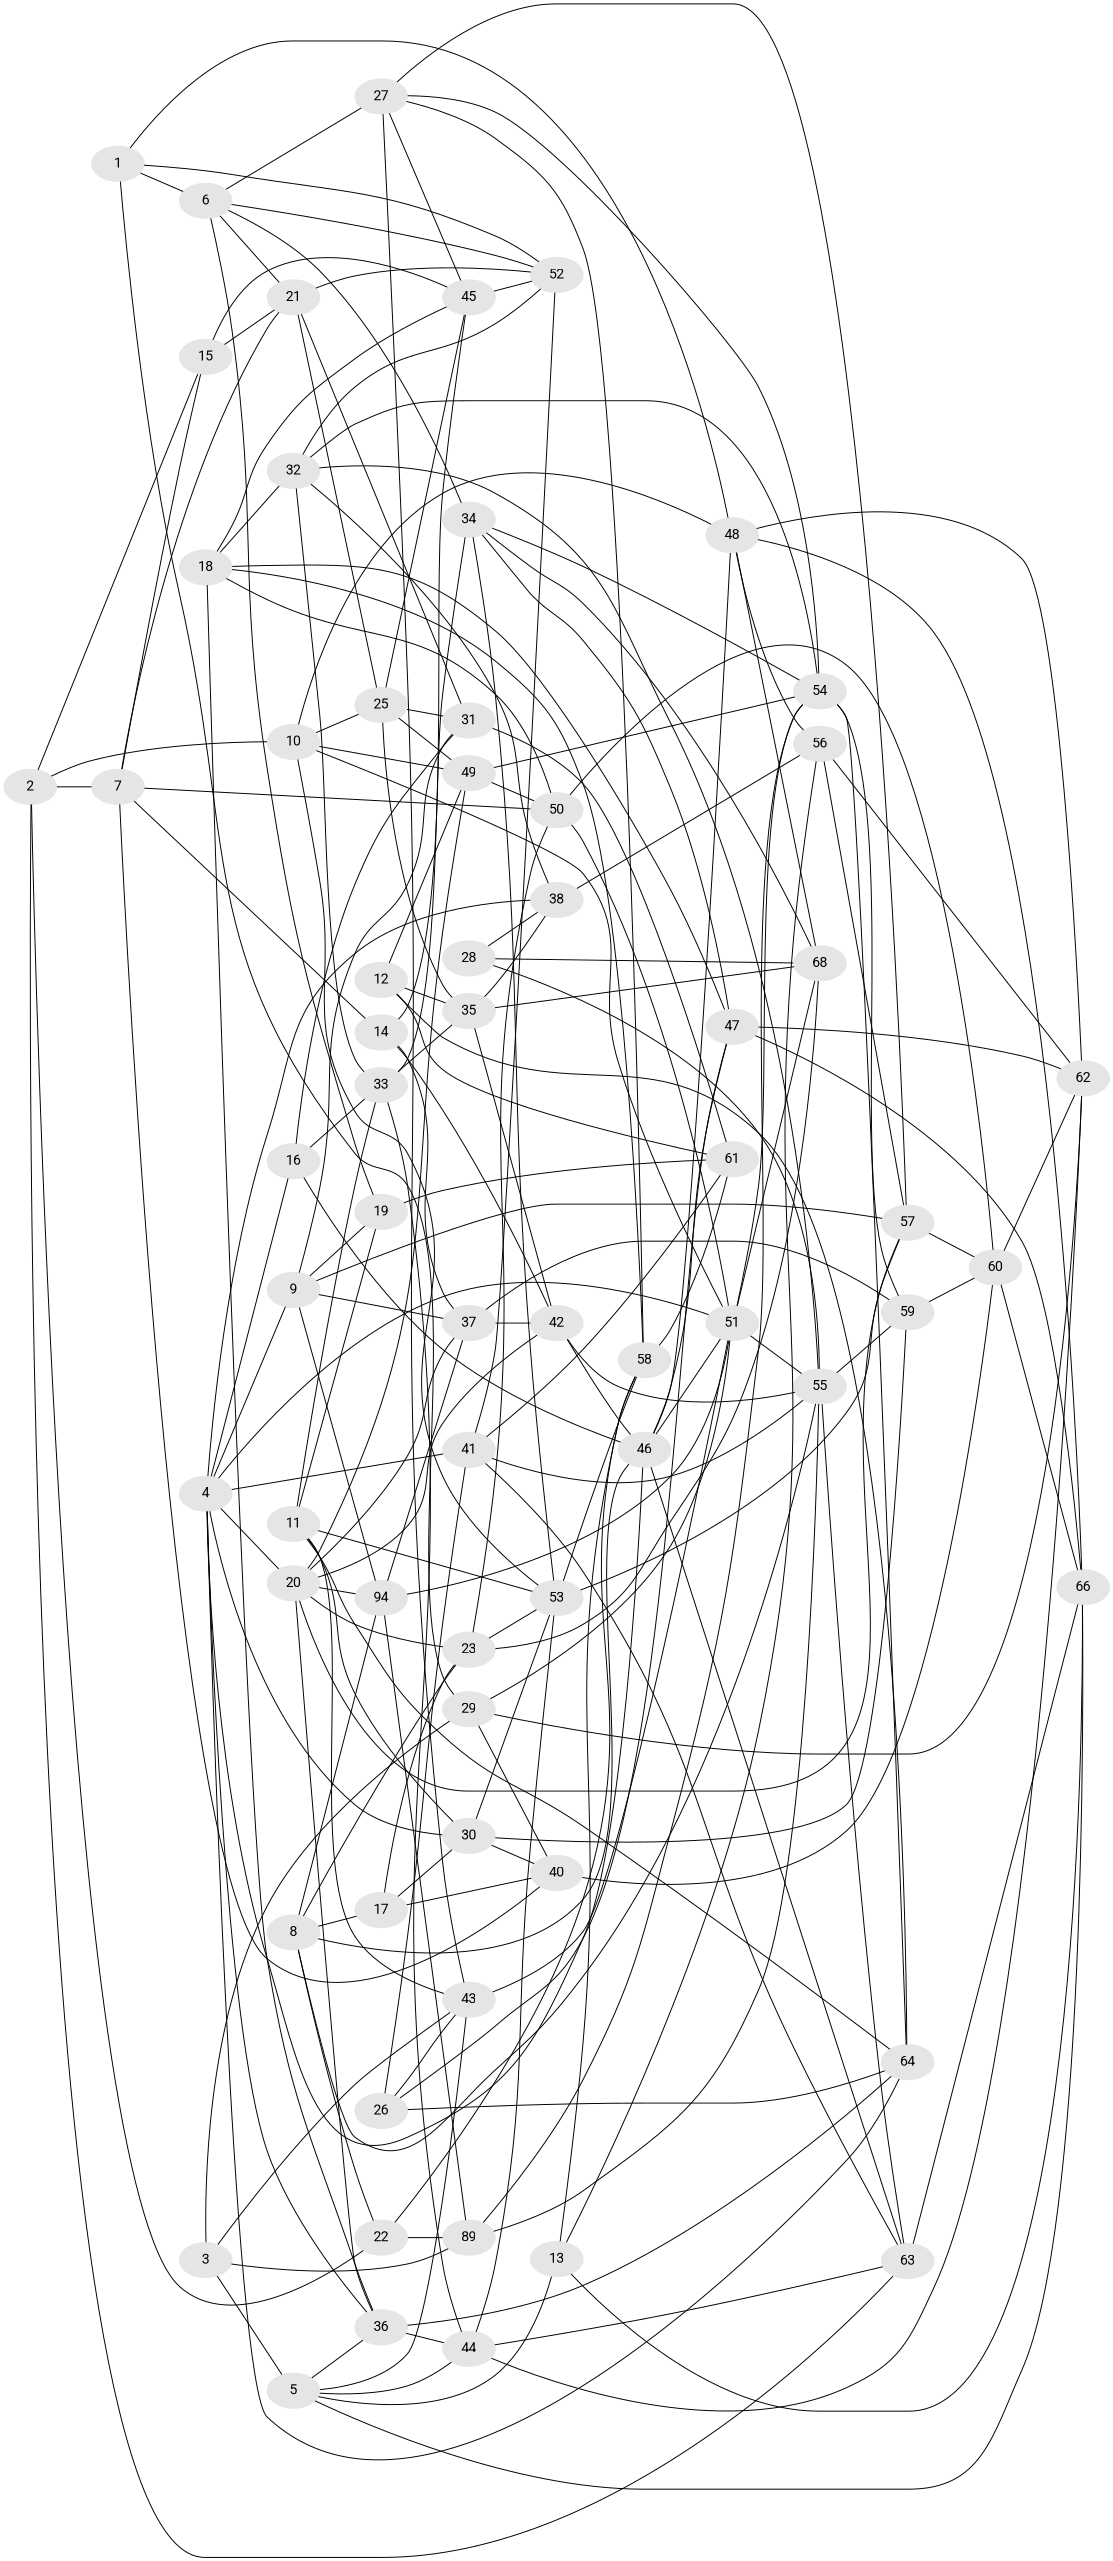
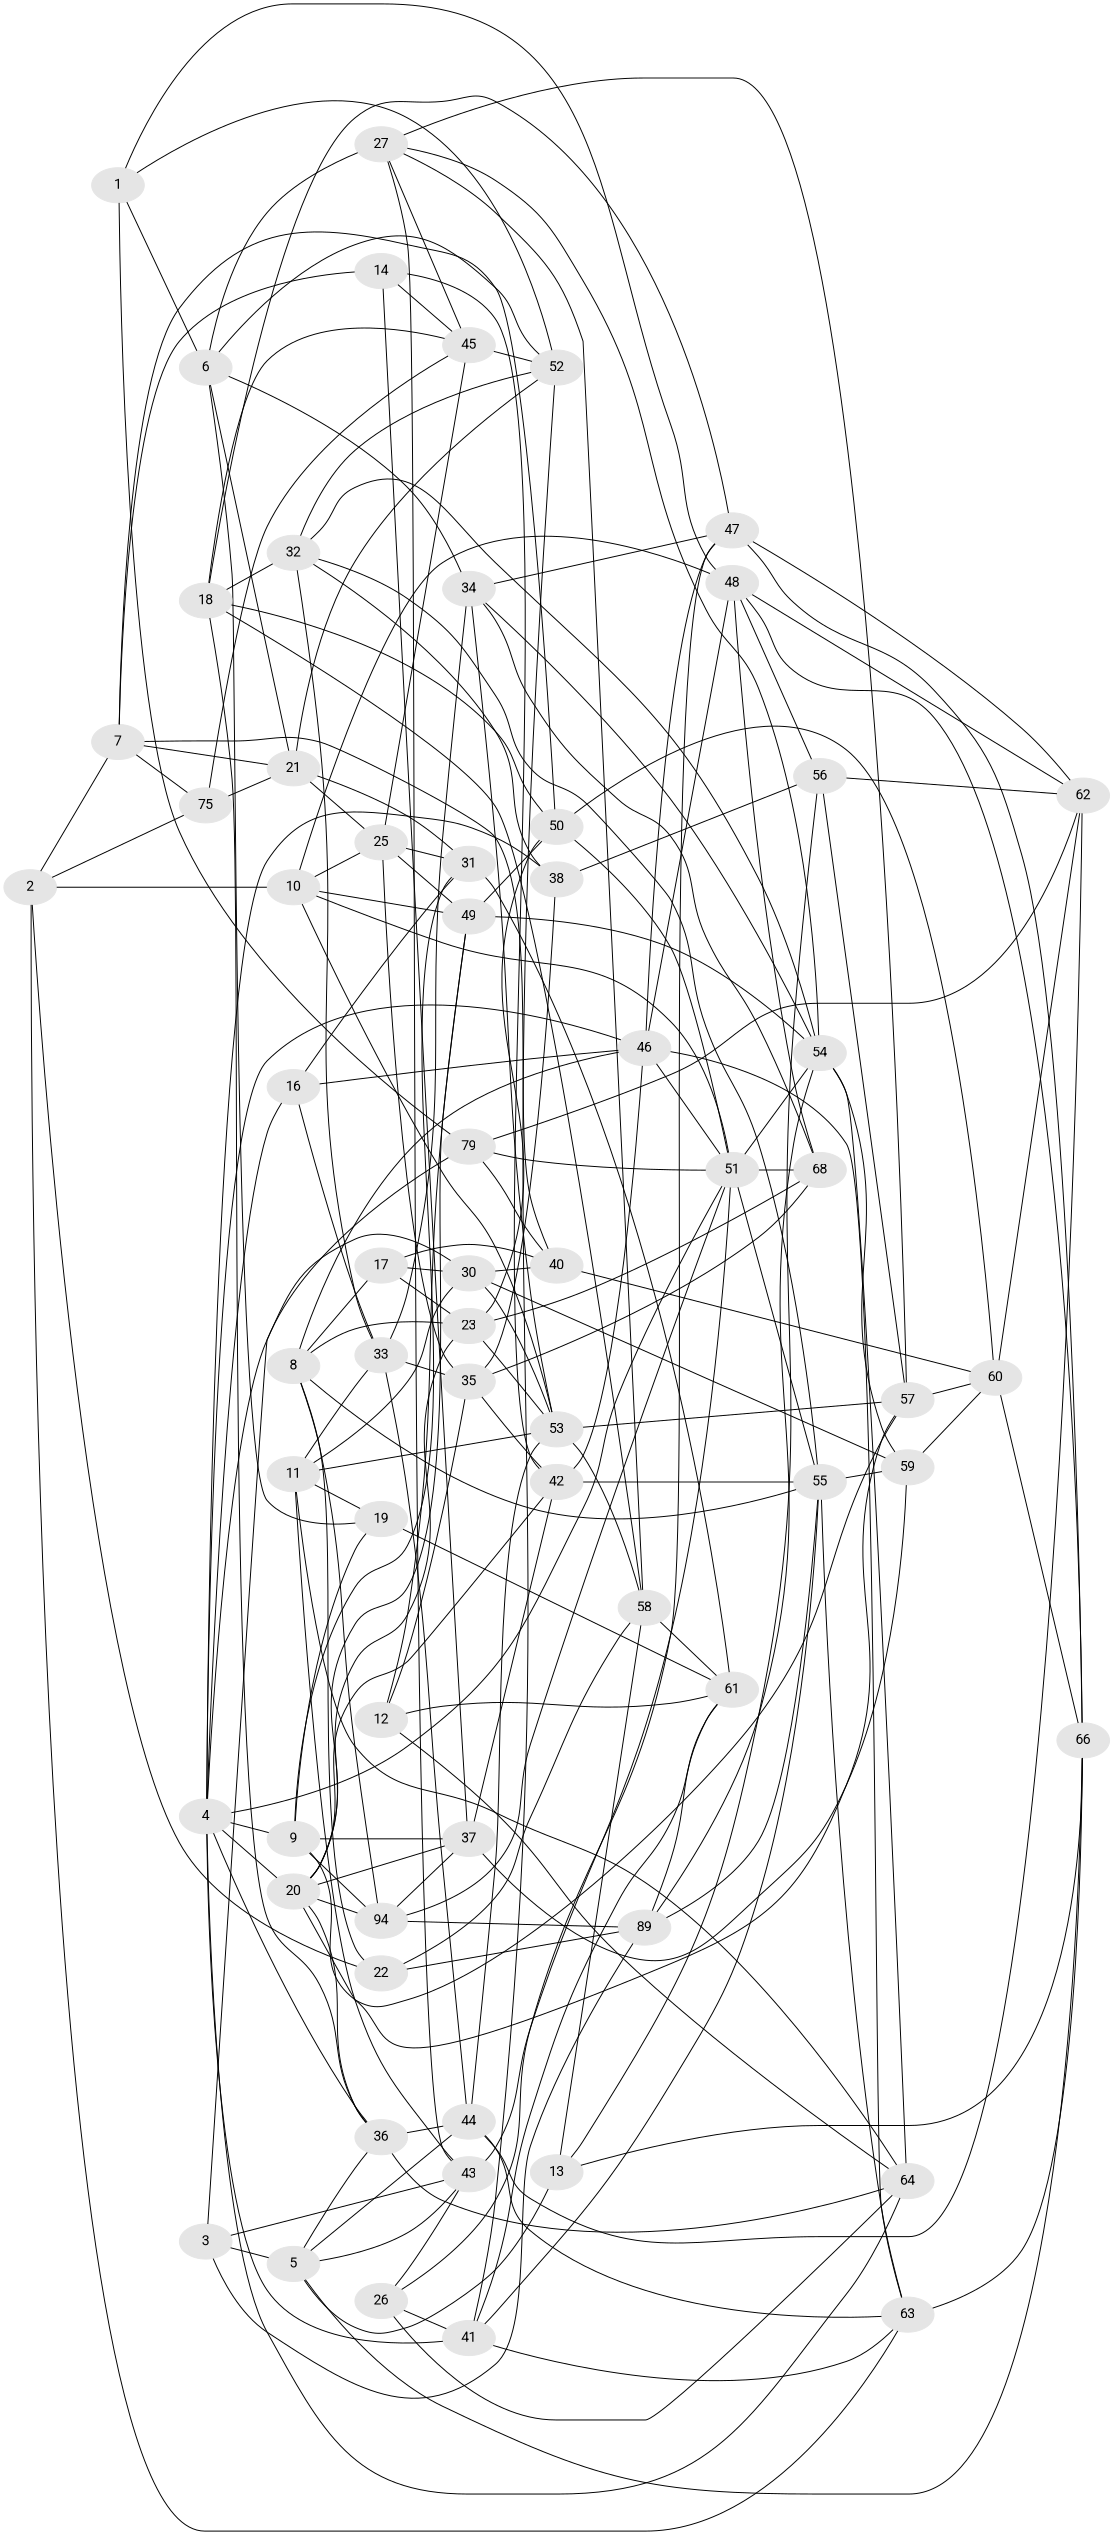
(206, 357) -> (206, 805)
(469, 958) -> none
(469, 1709) -> (469, 1147)
none -> (681, 1817)
